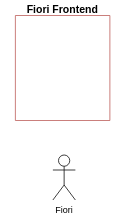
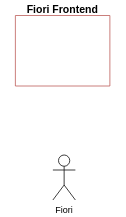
(63, 68) -> (63, 51)
